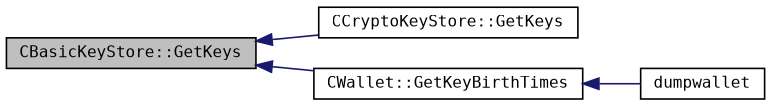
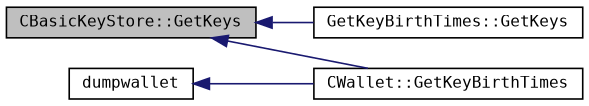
(448, 23) -> (448, 23)
(620, 84) -> (262, 84)
